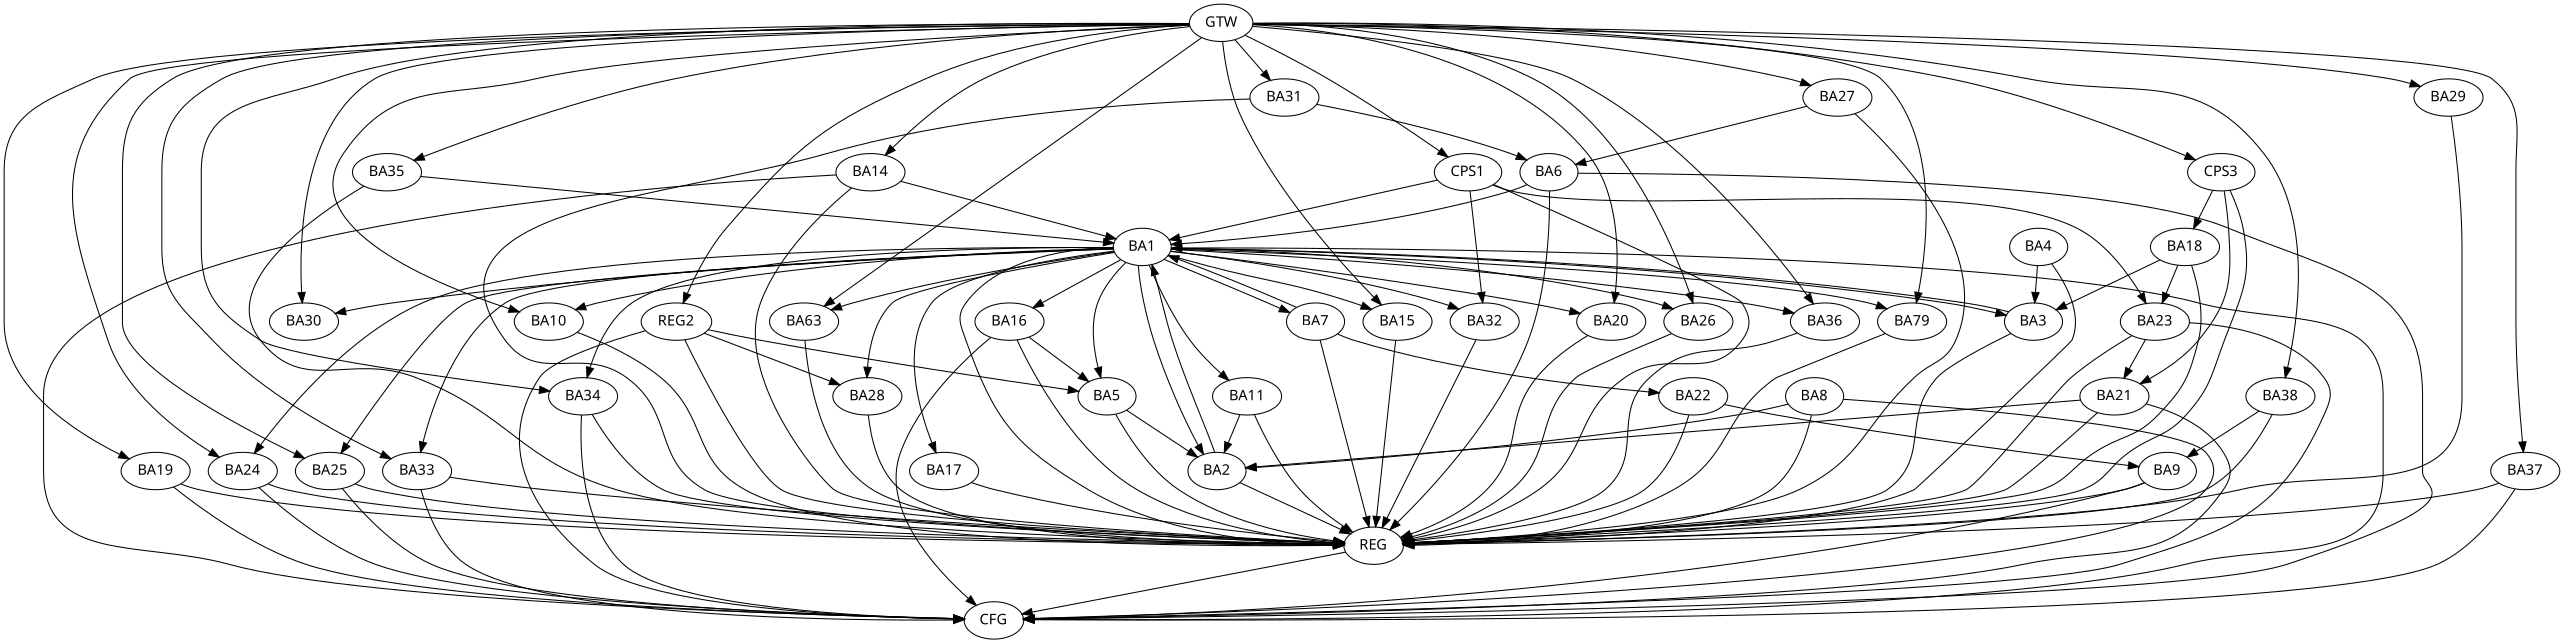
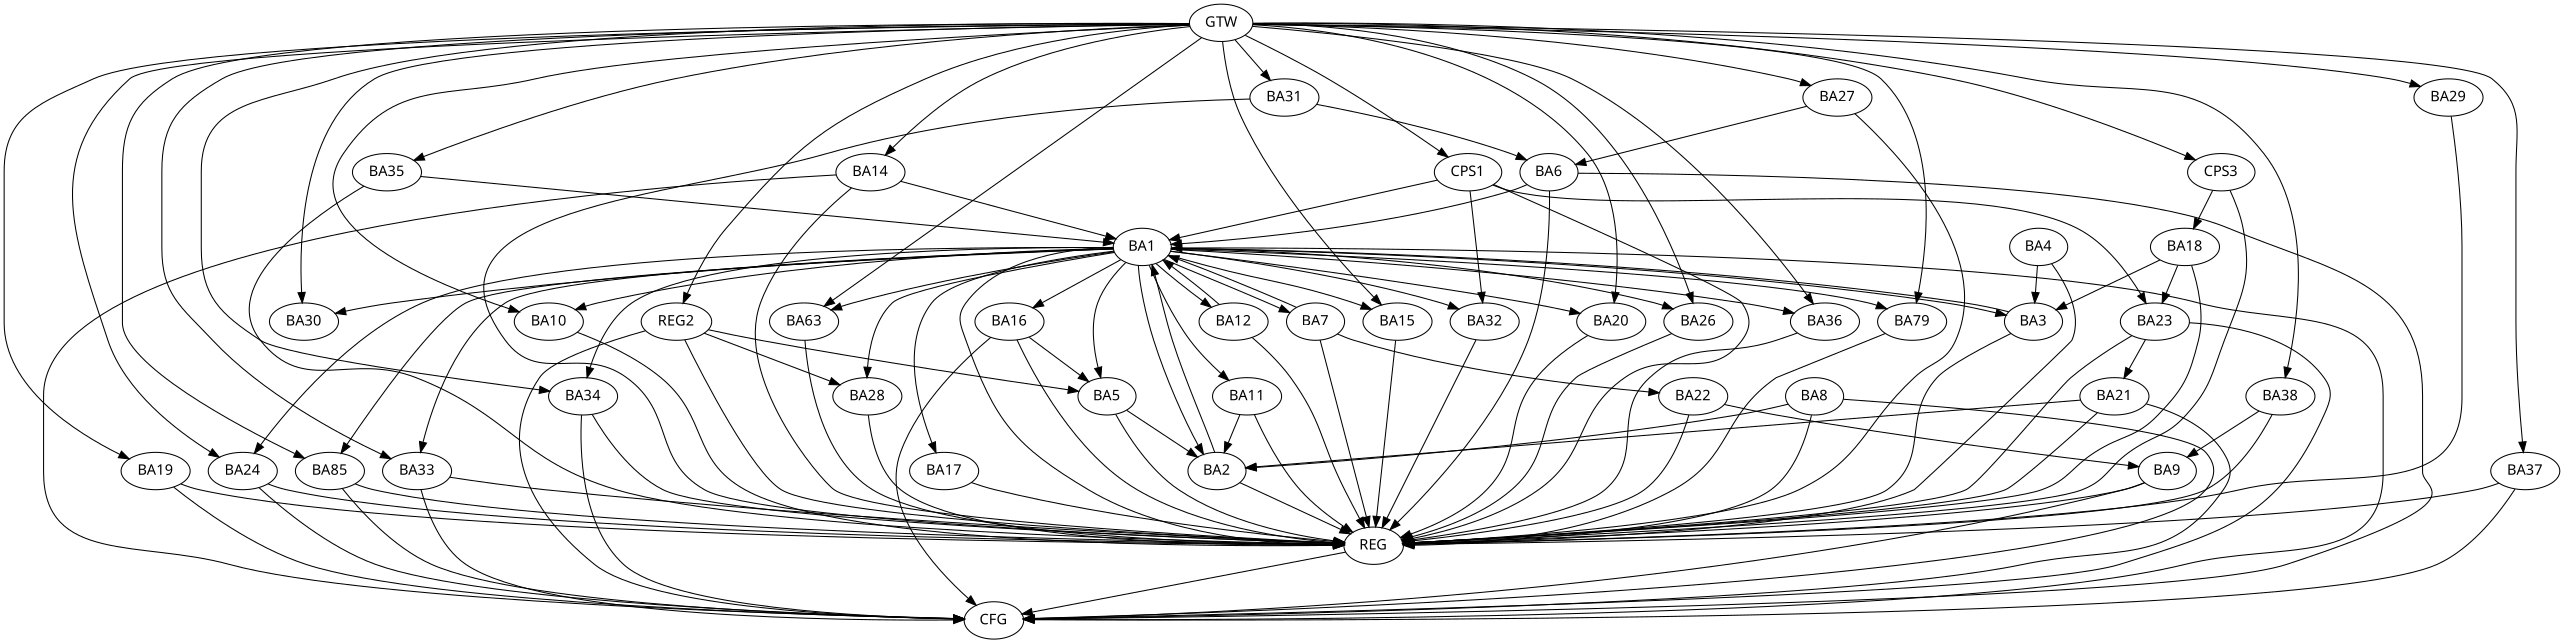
(2224, 300) -> none
none -> (1234, 322)
(330, 471) -> (330, 471)
